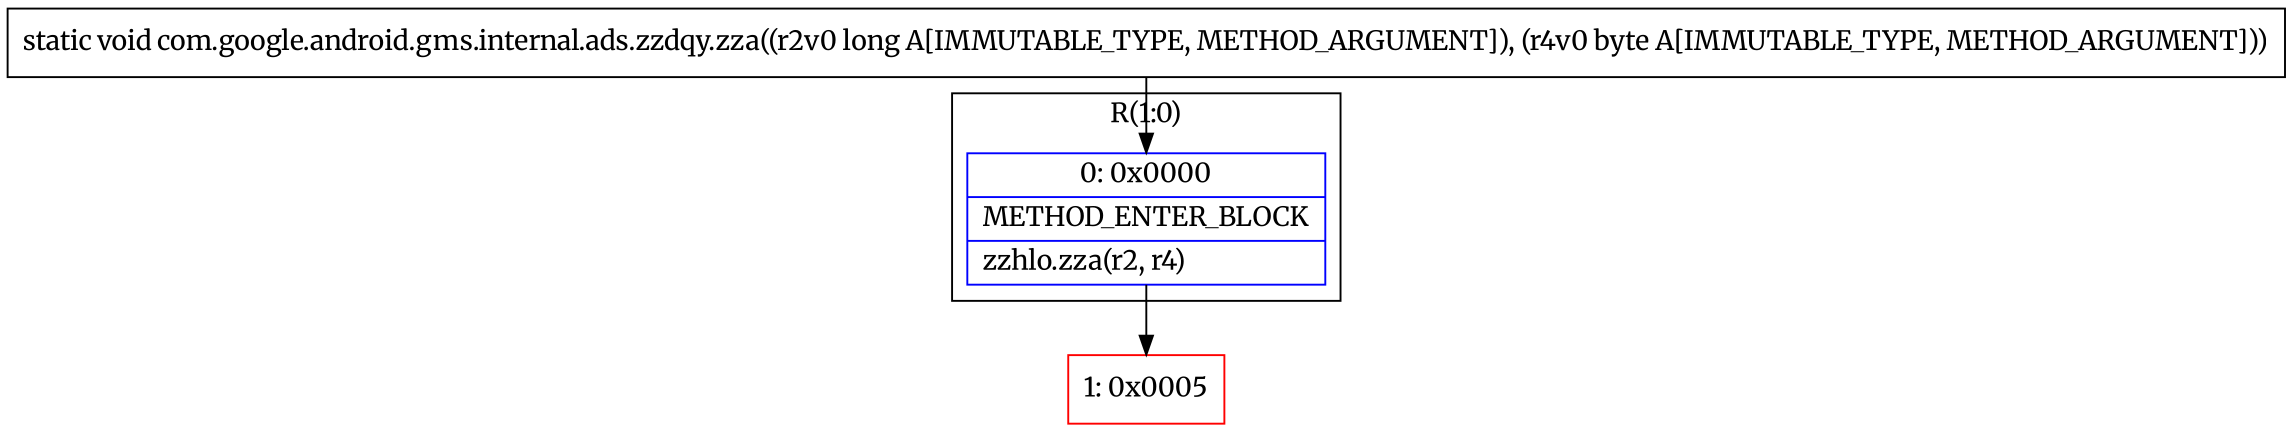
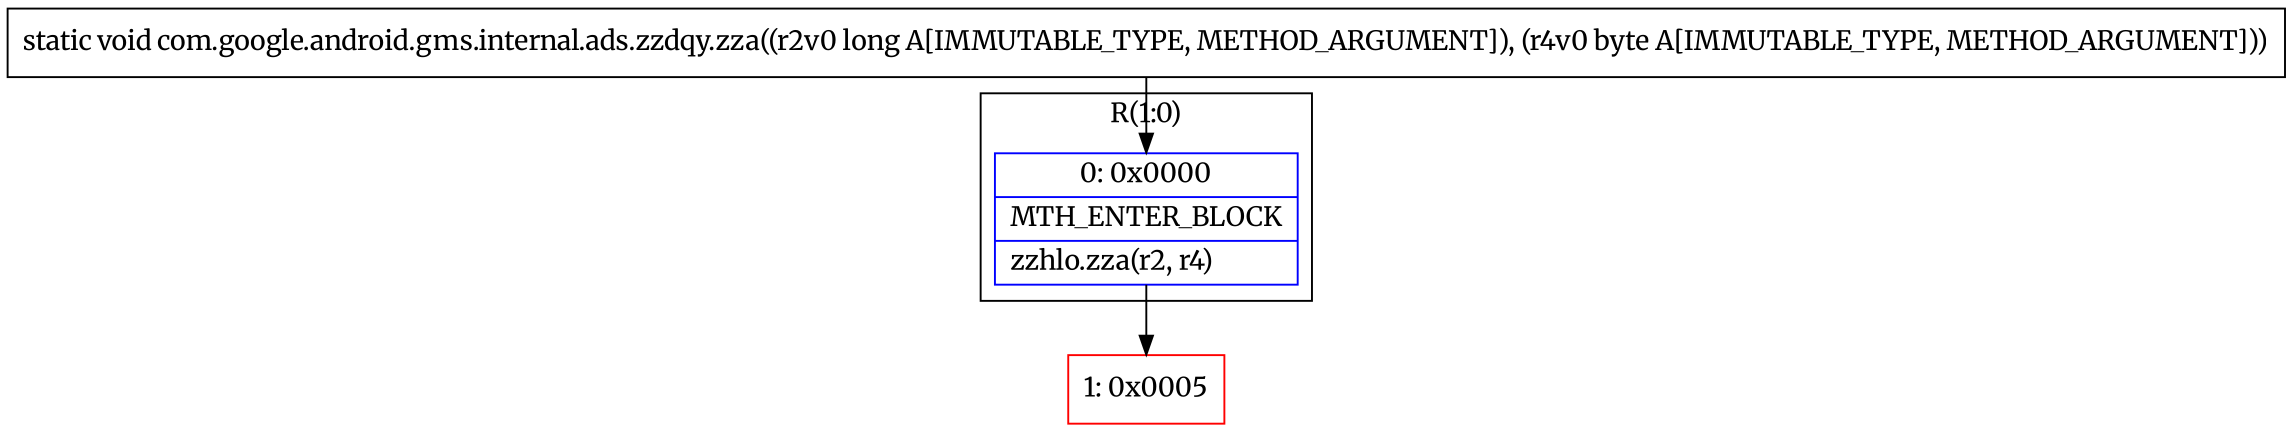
(1146, 218) -> (1146, 218)
